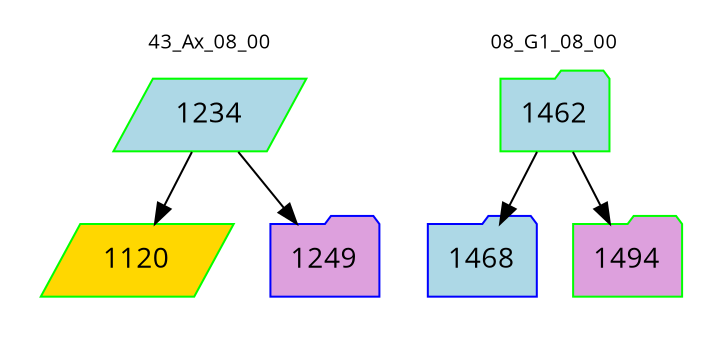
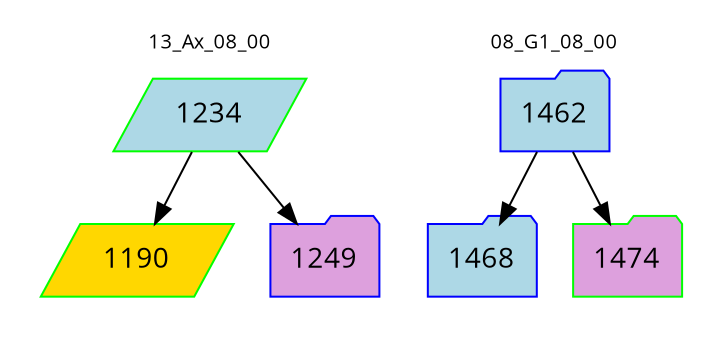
(210, 43) -> (210, 43)
(555, 115) -> (555, 115)
(137, 260) -> (137, 260)
(628, 260) -> (628, 260)
